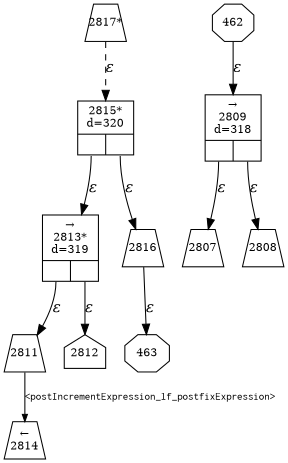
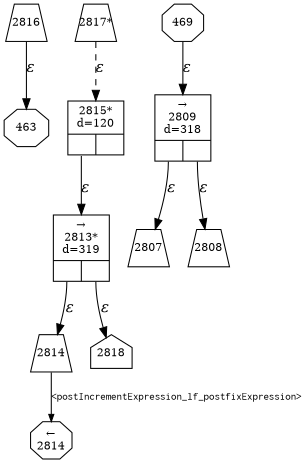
(233, 23) -> (183, 23)
(106, 123) -> (96, 123)
(124, 188) -> none
(25, 353) -> (51, 353)
(85, 353) -> (111, 353)
(25, 440) -> (51, 440)
